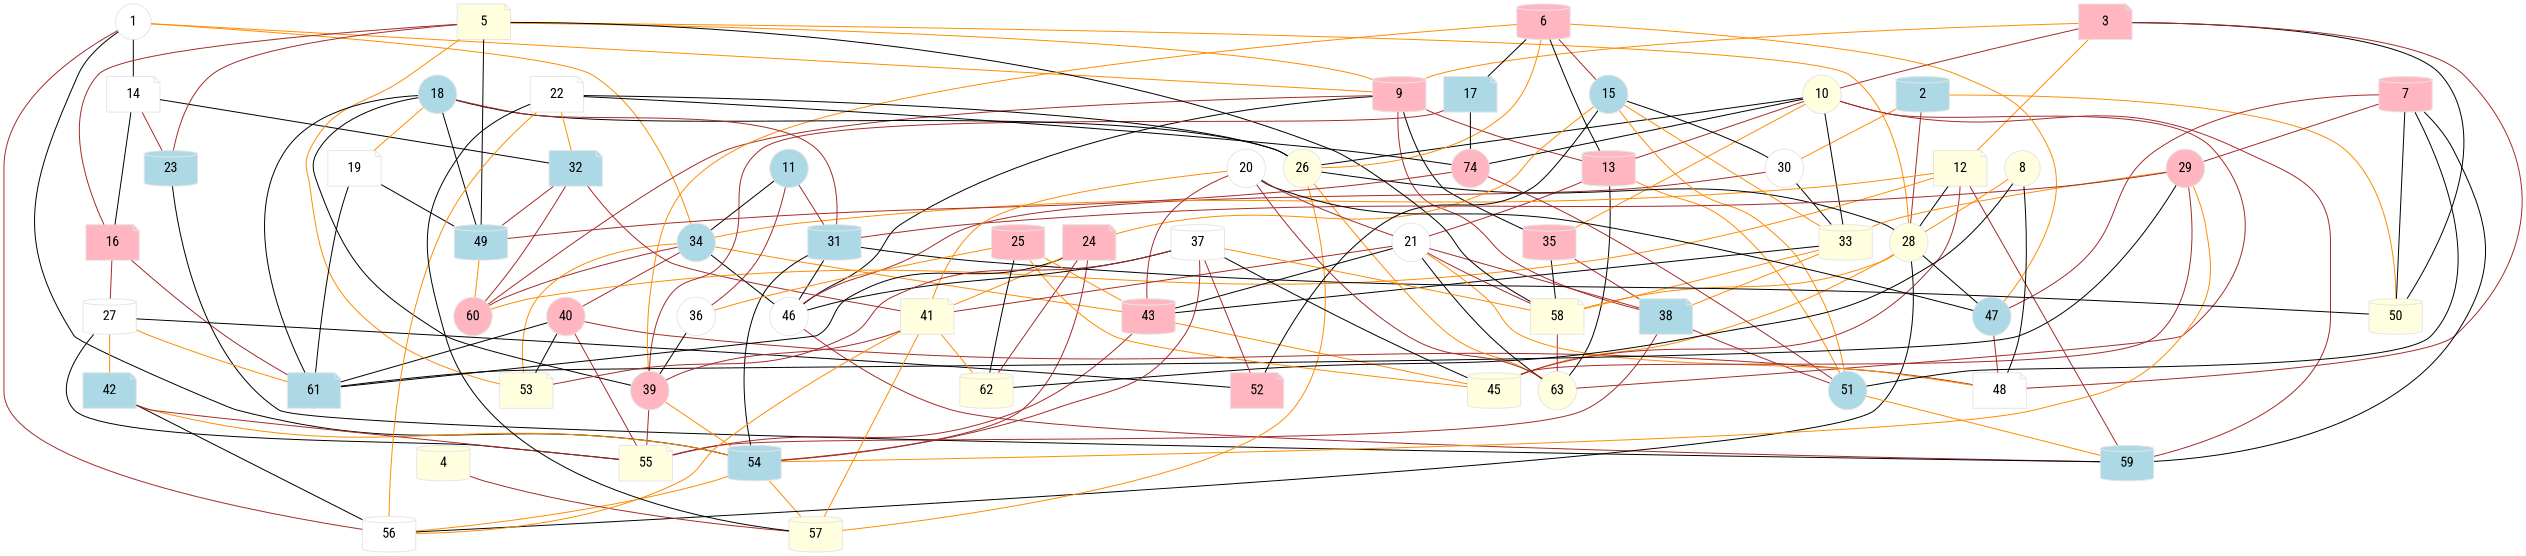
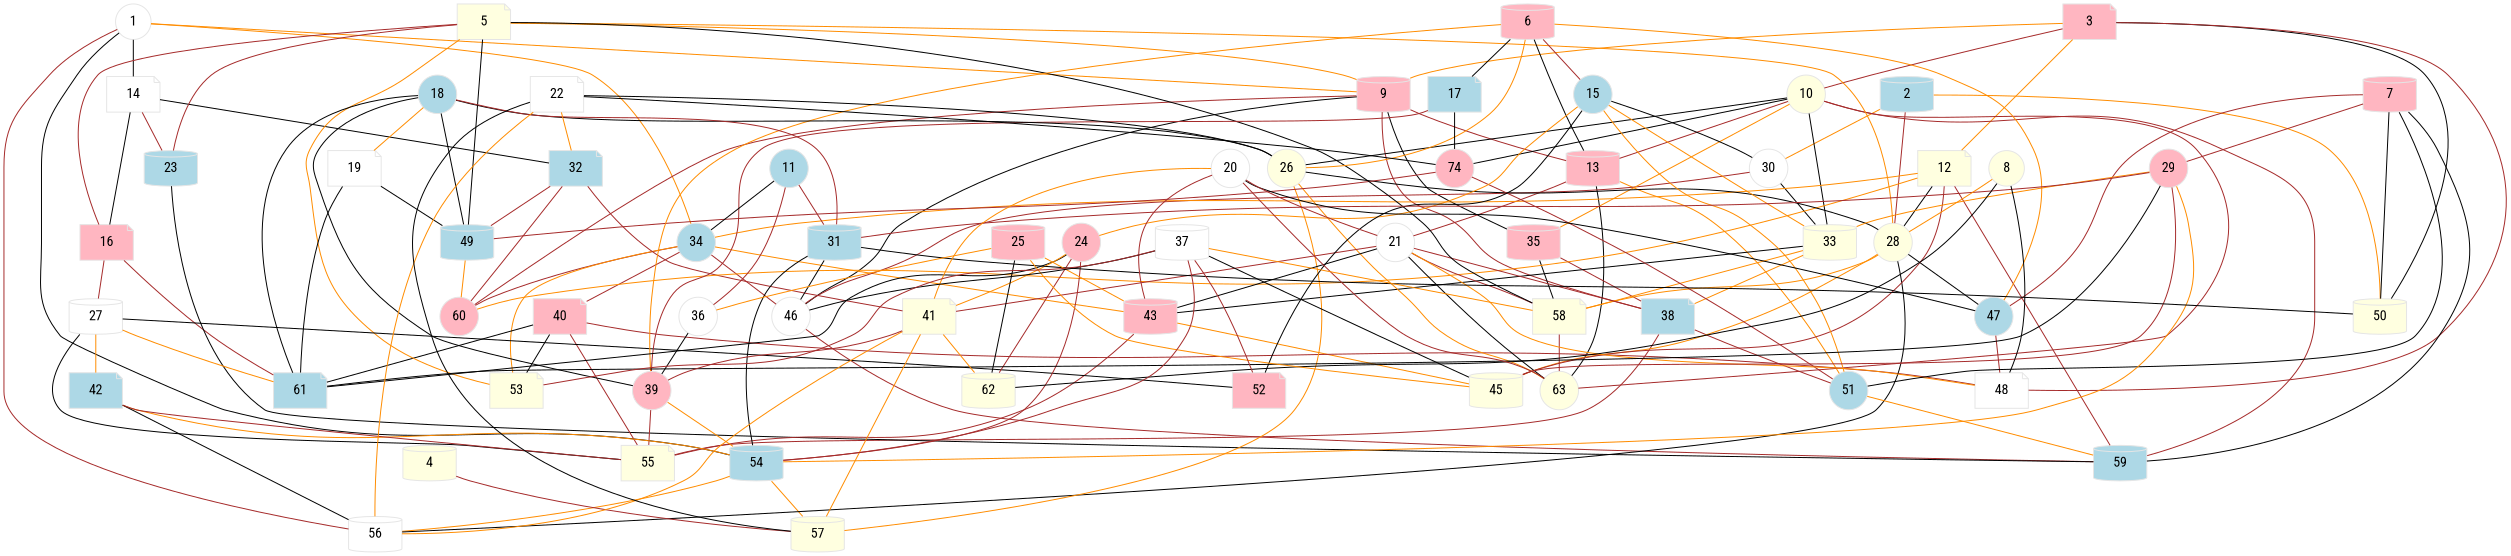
(1089, 242) -> (1081, 242)
(730, 270) -> (729, 269)
(566, 316) -> (560, 316)
